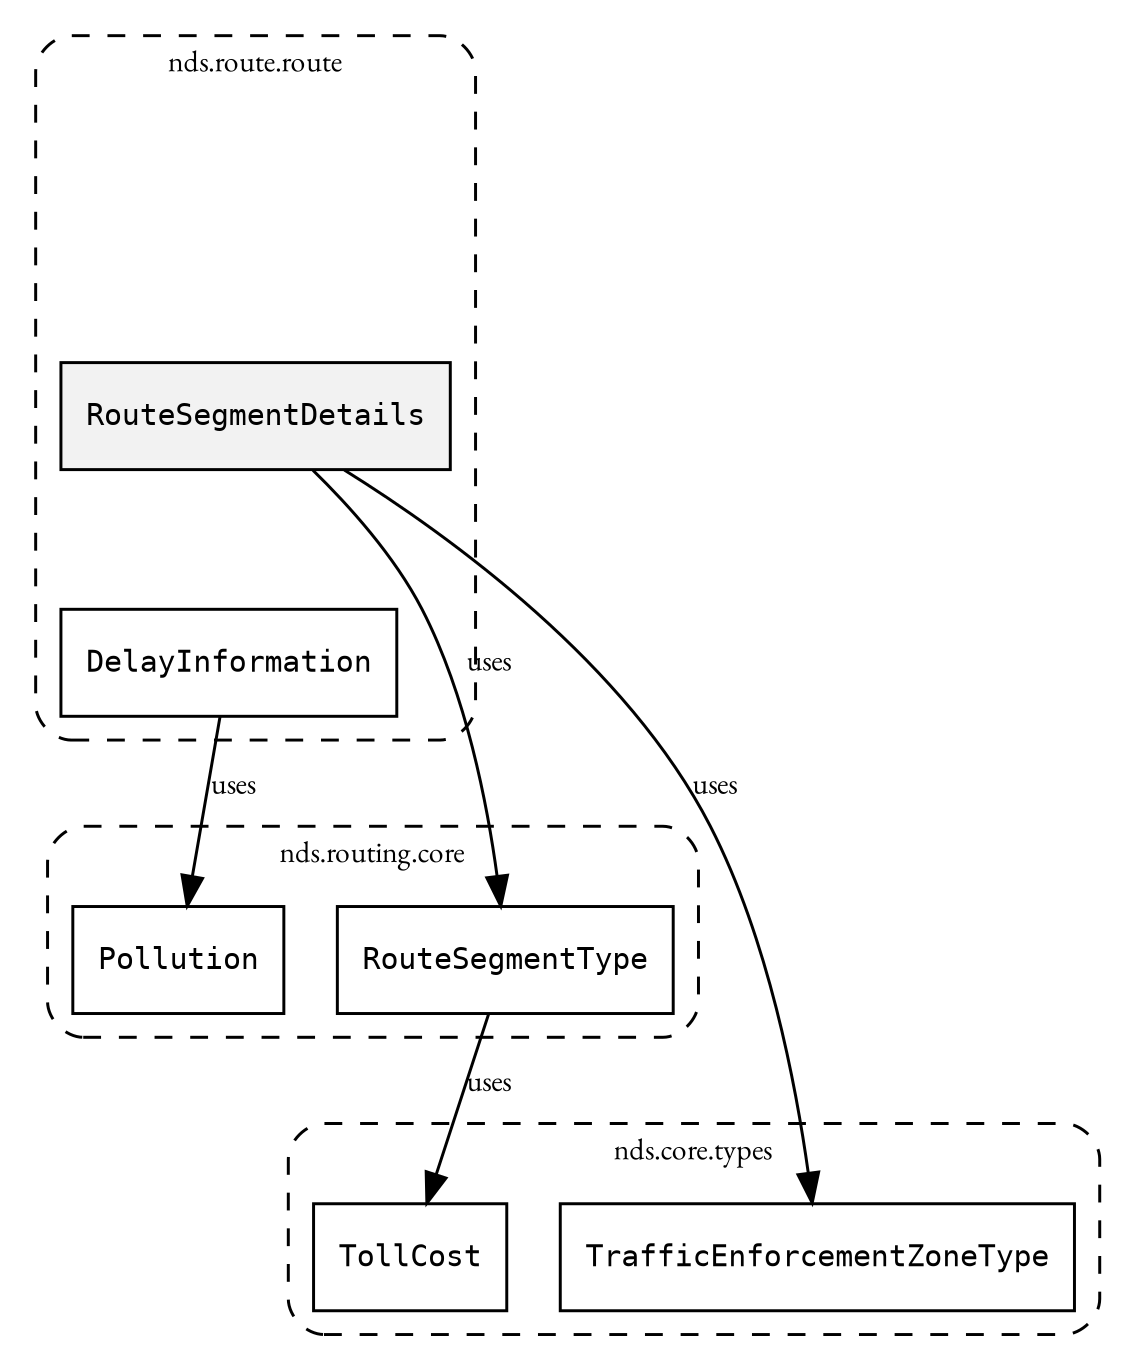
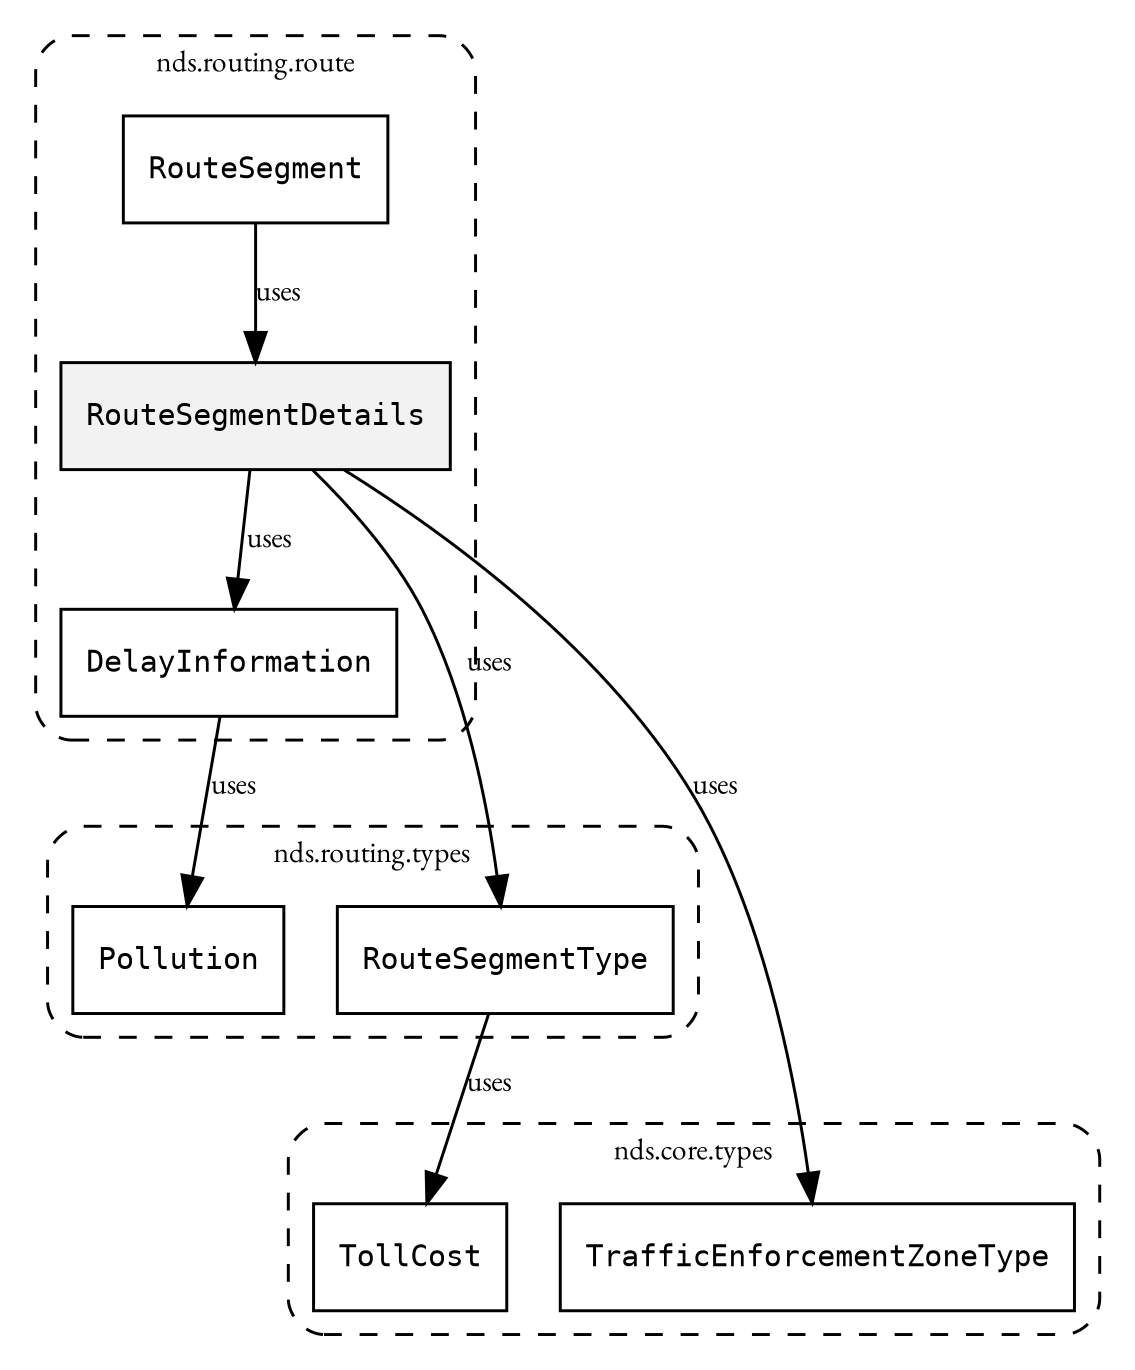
(256, 64) -> (256, 64)
none -> (256, 169)
none -> (244, 525)
(373, 855) -> (373, 855)
